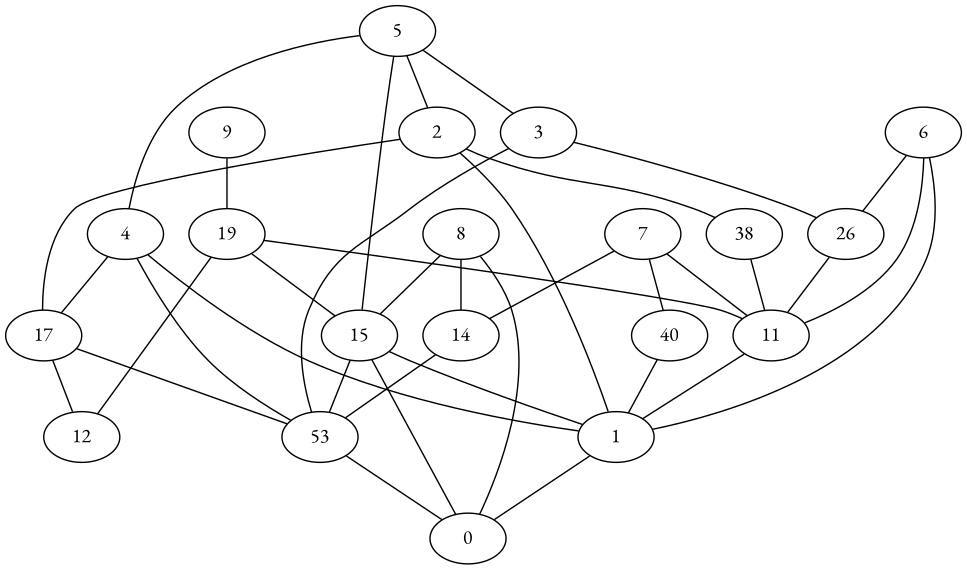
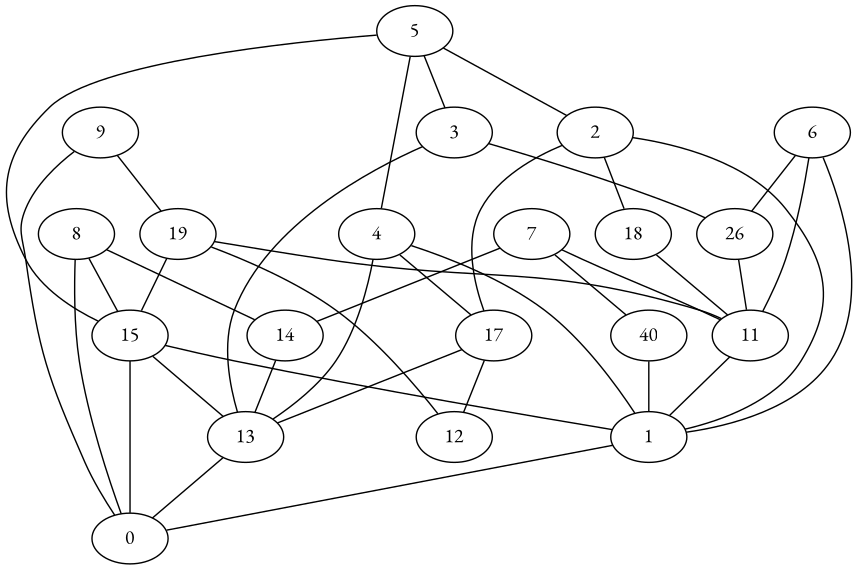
(744, 234) -> (633, 234)
none -> (38, 331)
(320, 437) -> (246, 437)
